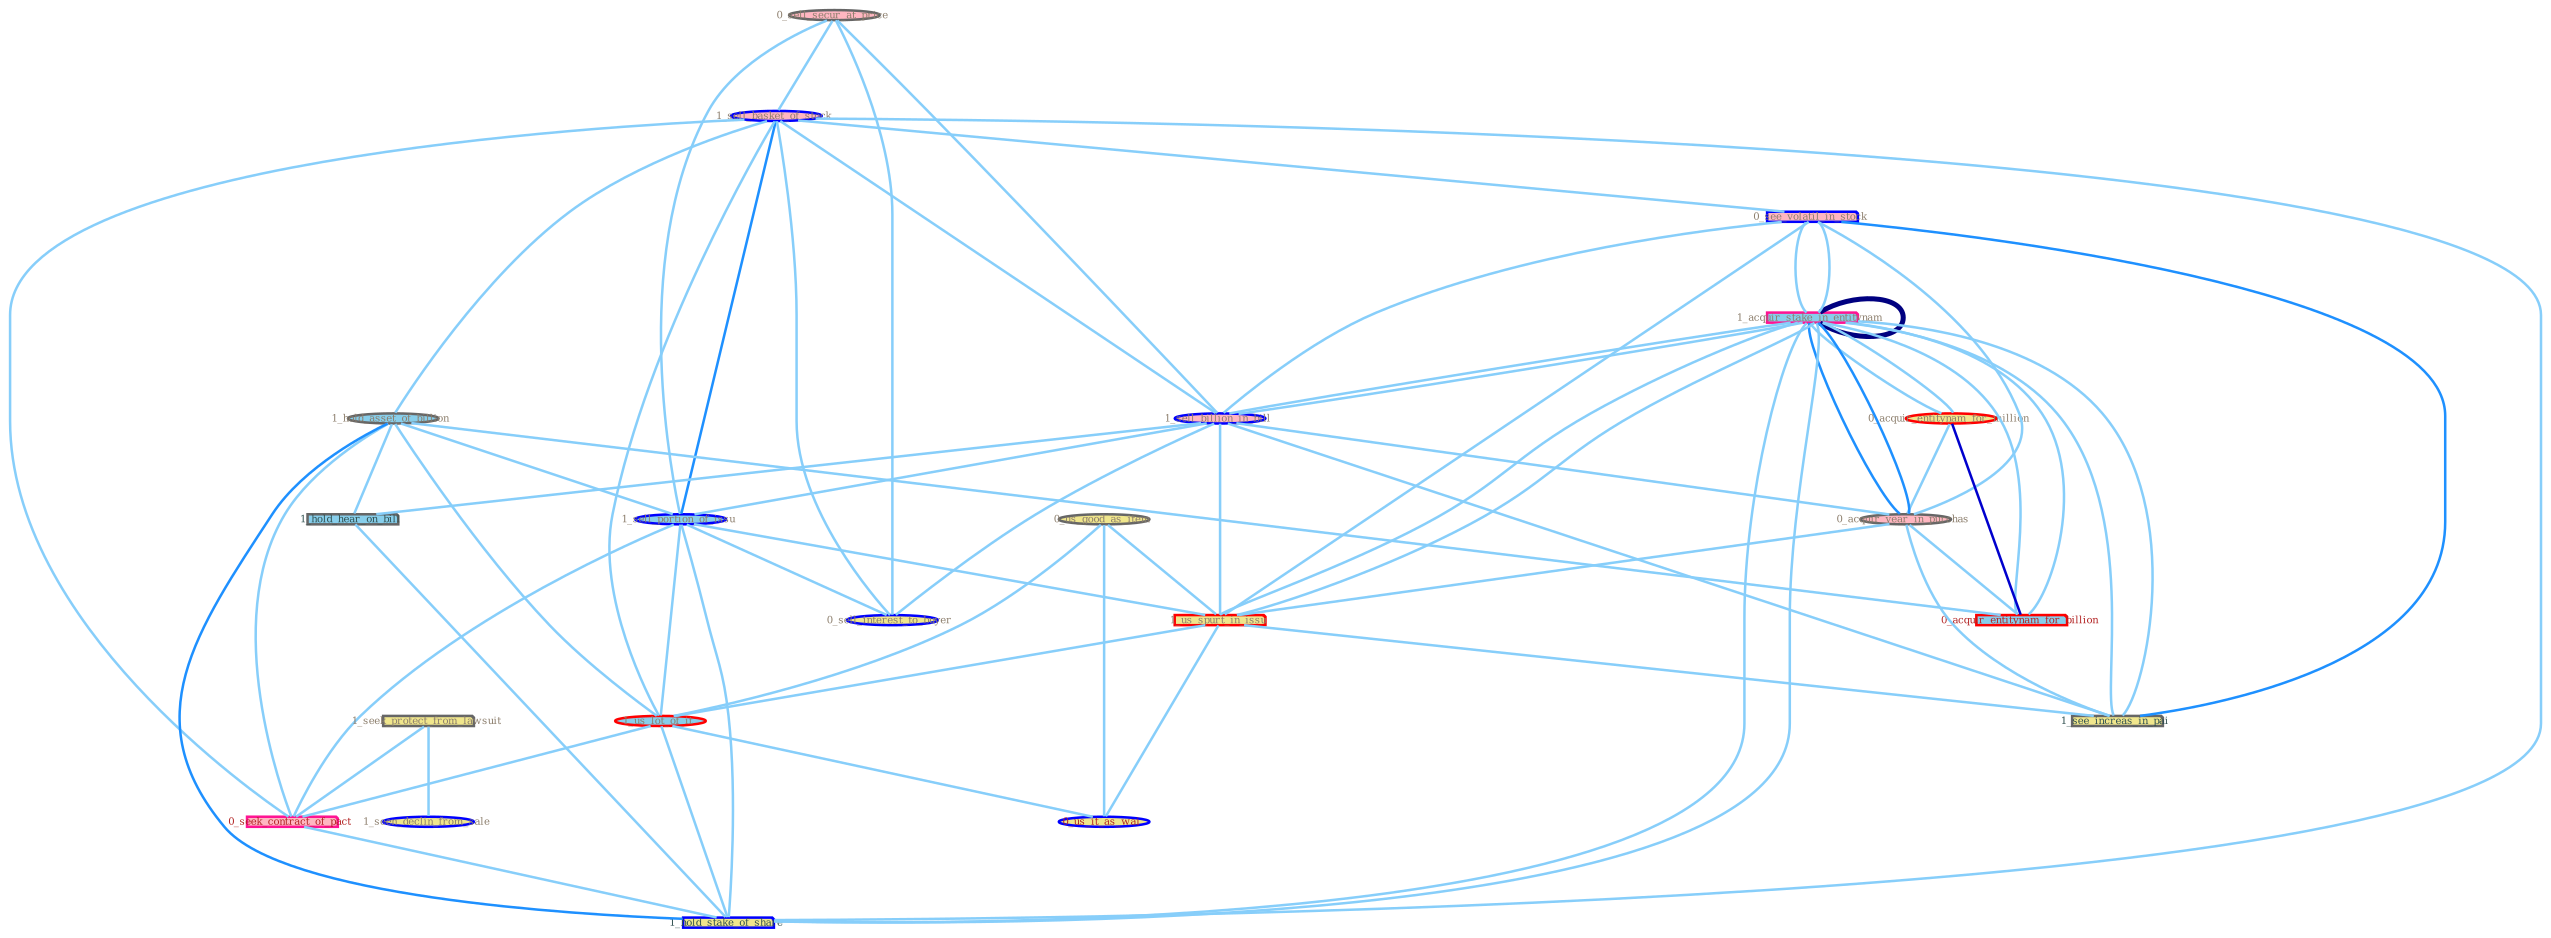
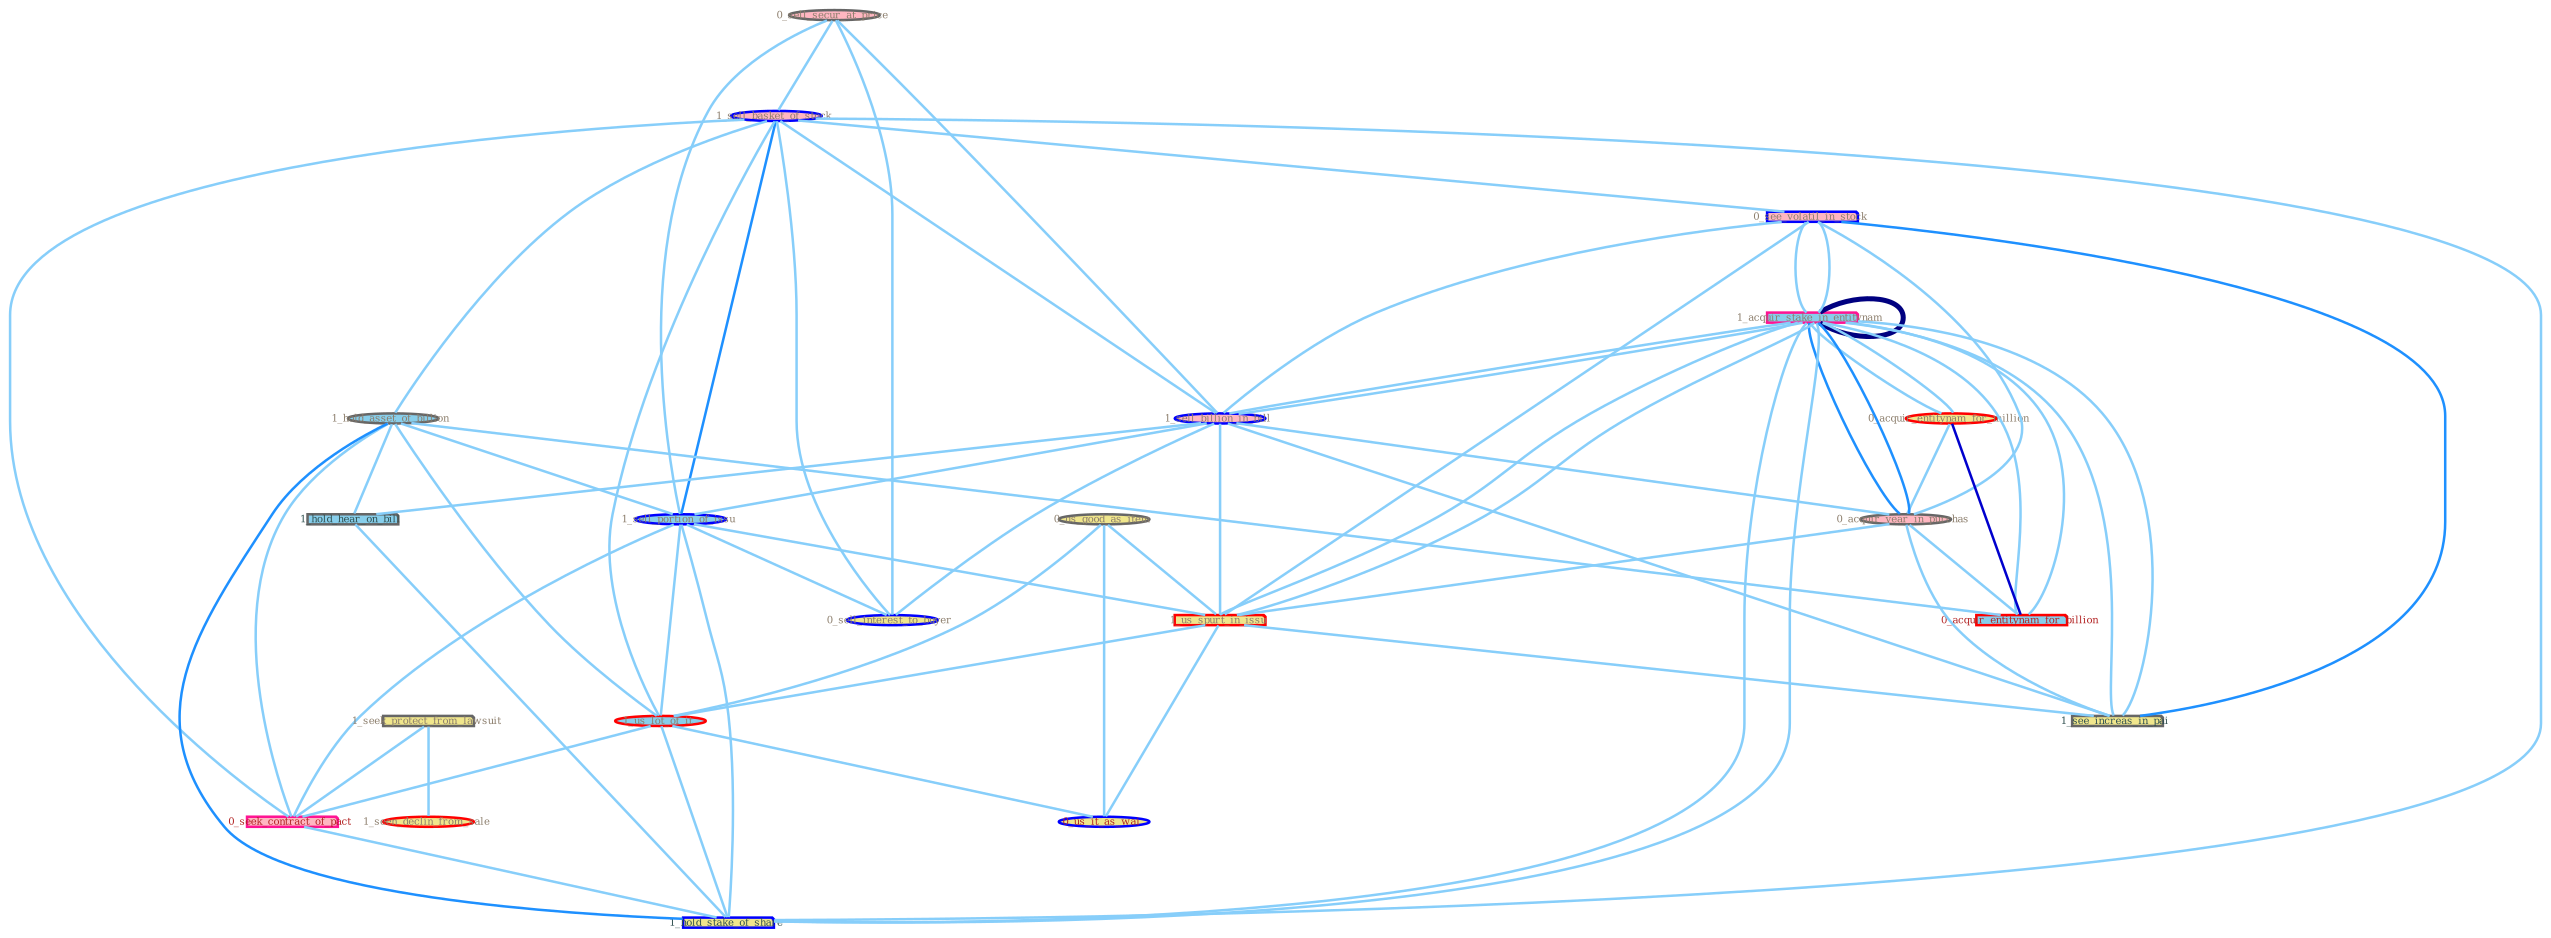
(429, 822) -> (429, 822)
